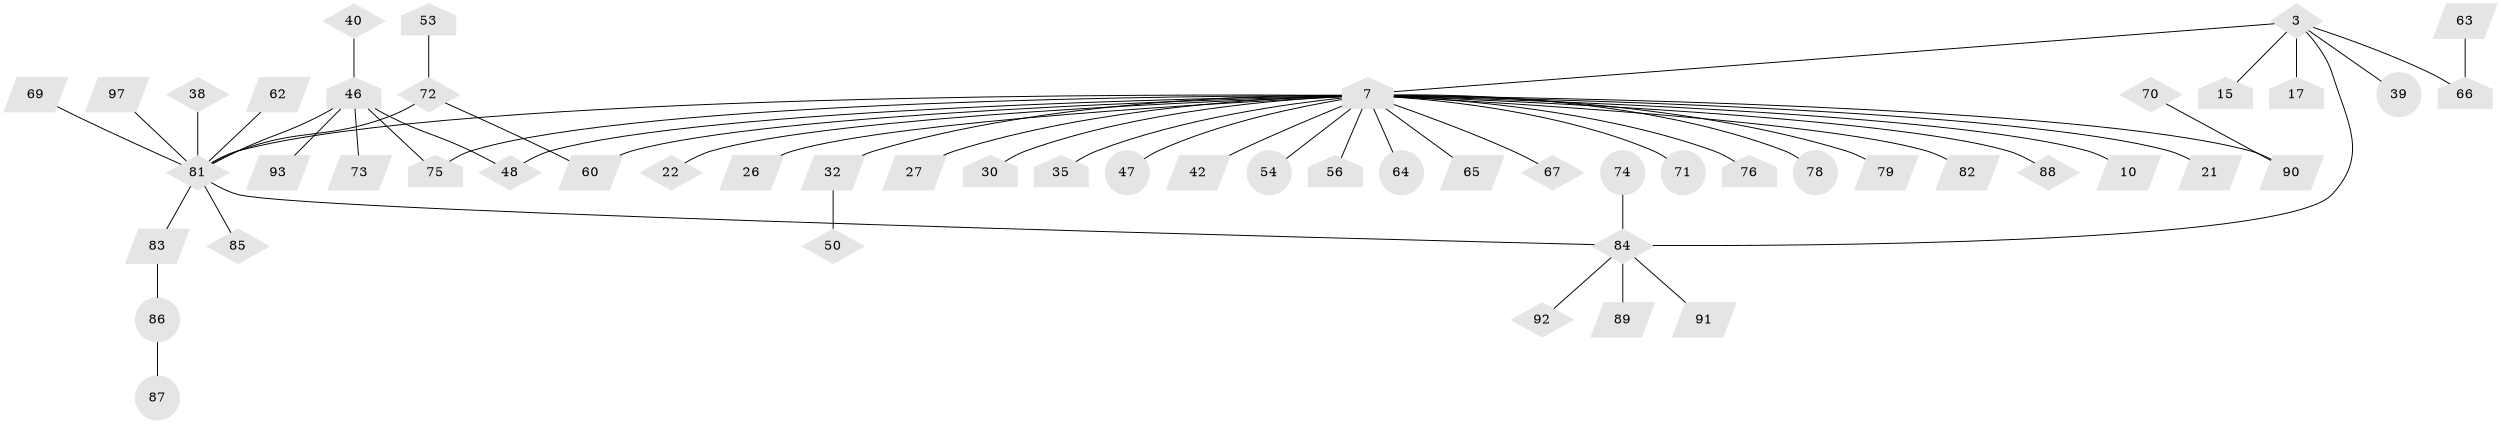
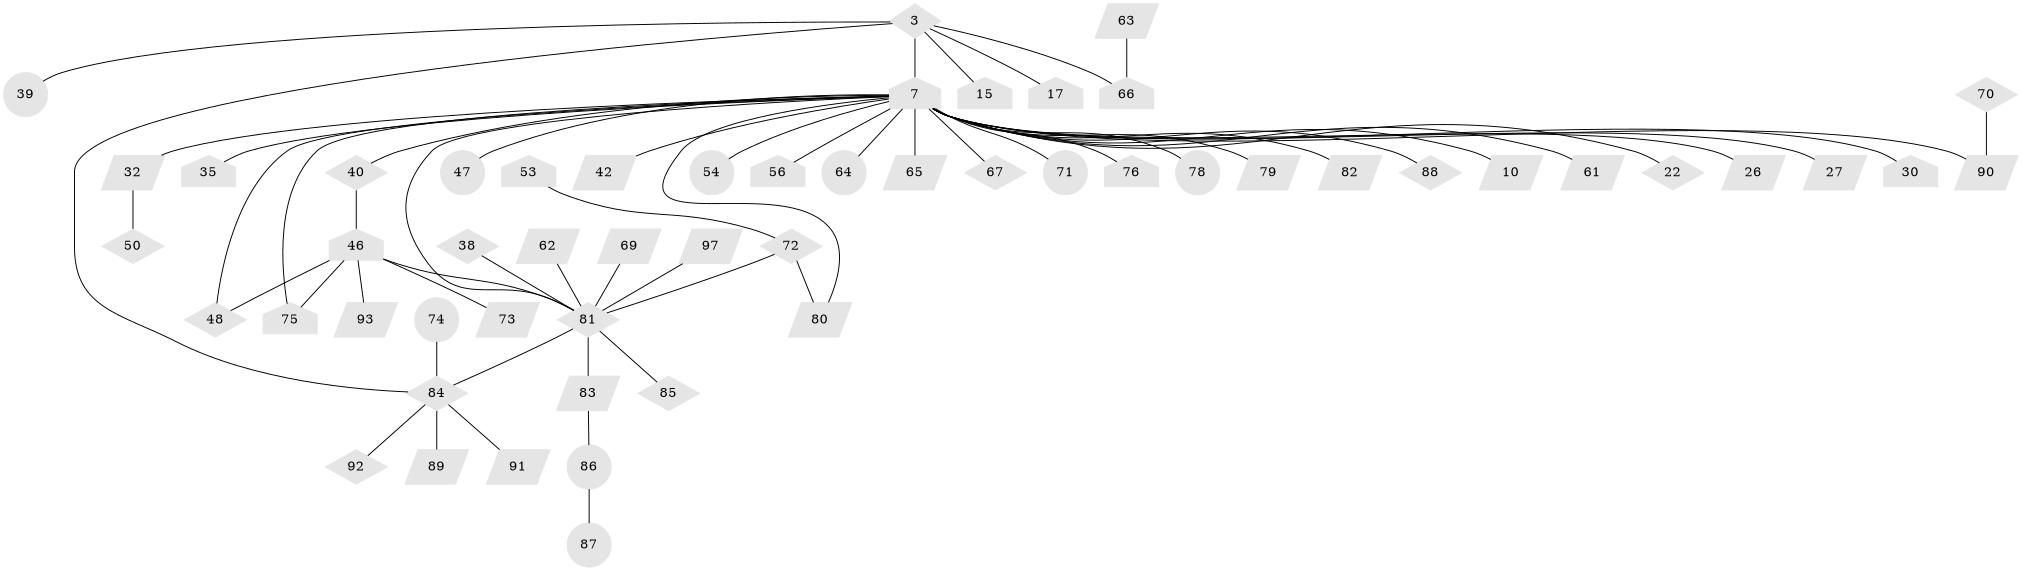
none -> (627, 110)
(591, 173) -> (820, 320)
(2210, 173) -> (1592, 173)
